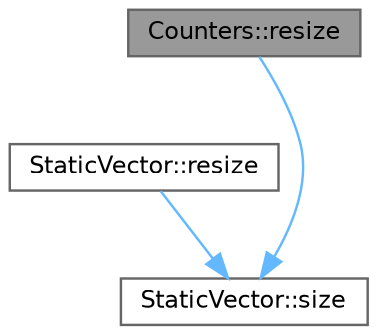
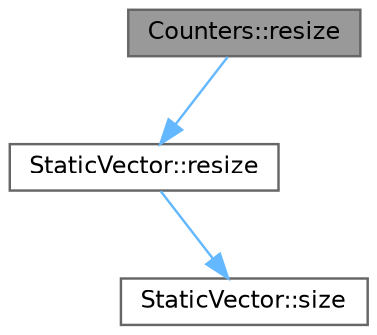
(302, 155) -> (202, 91)
